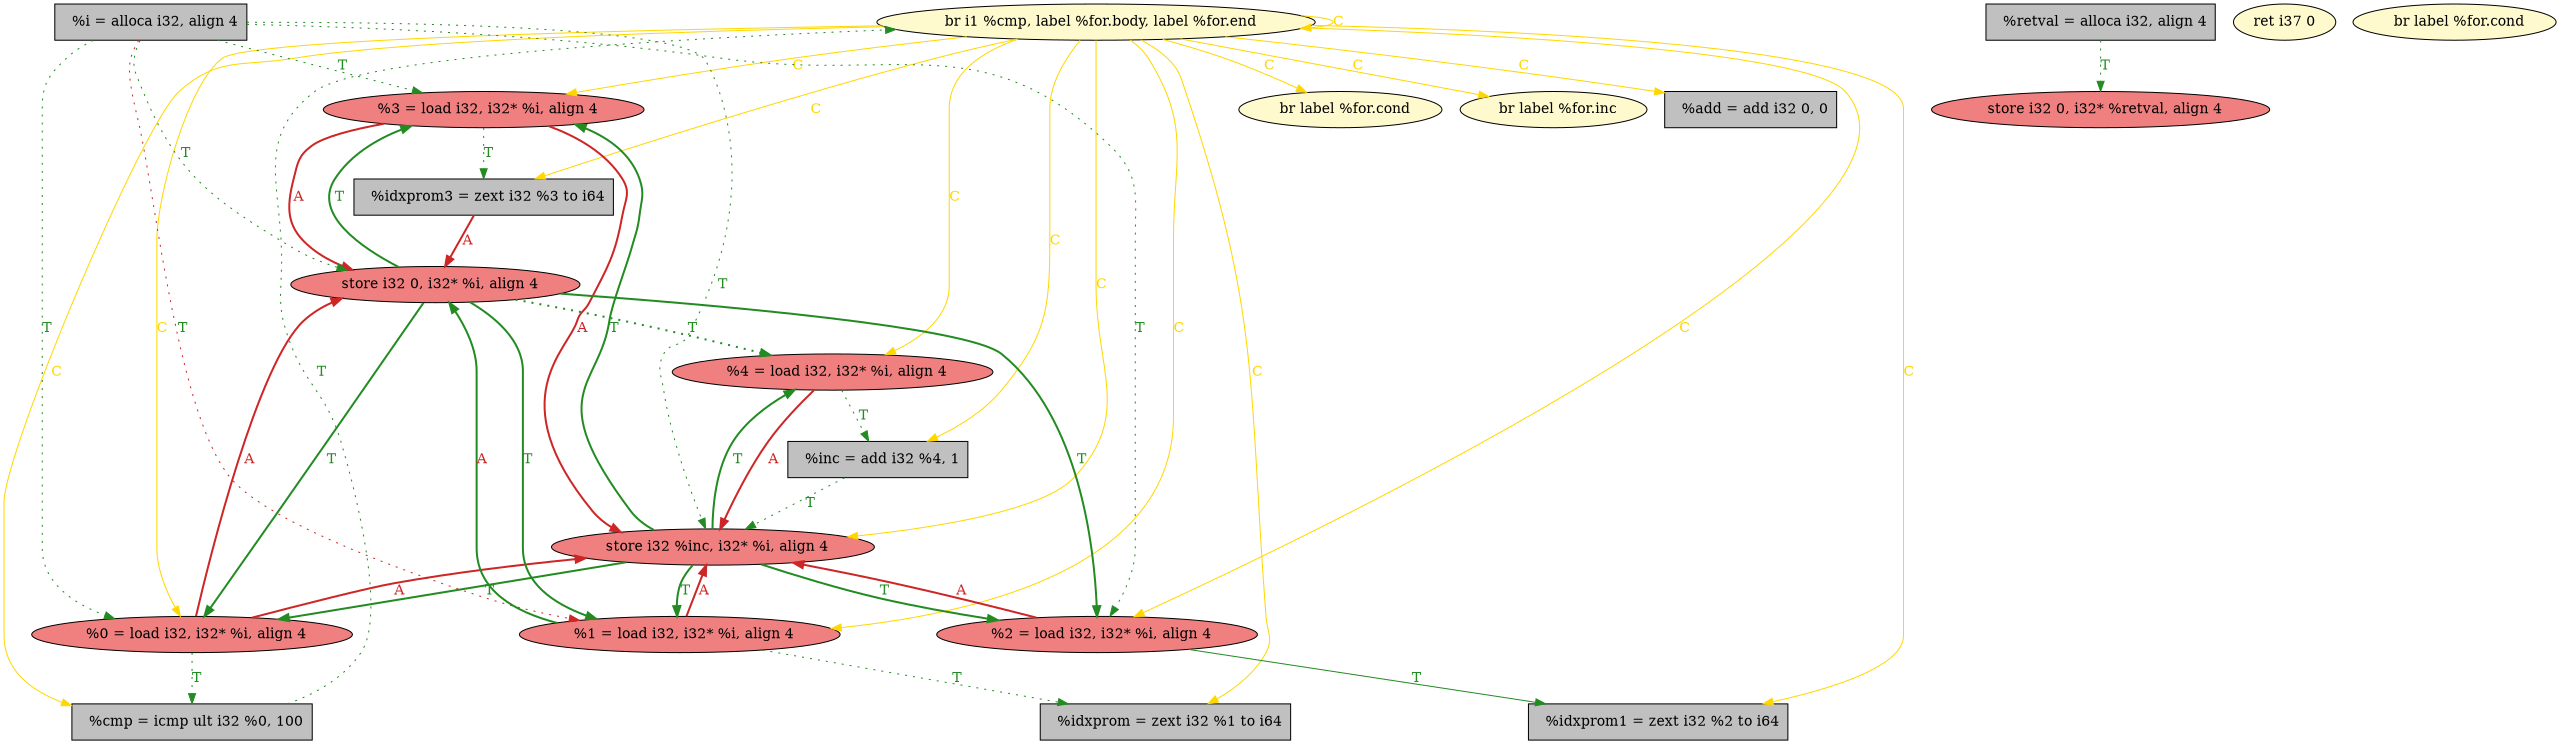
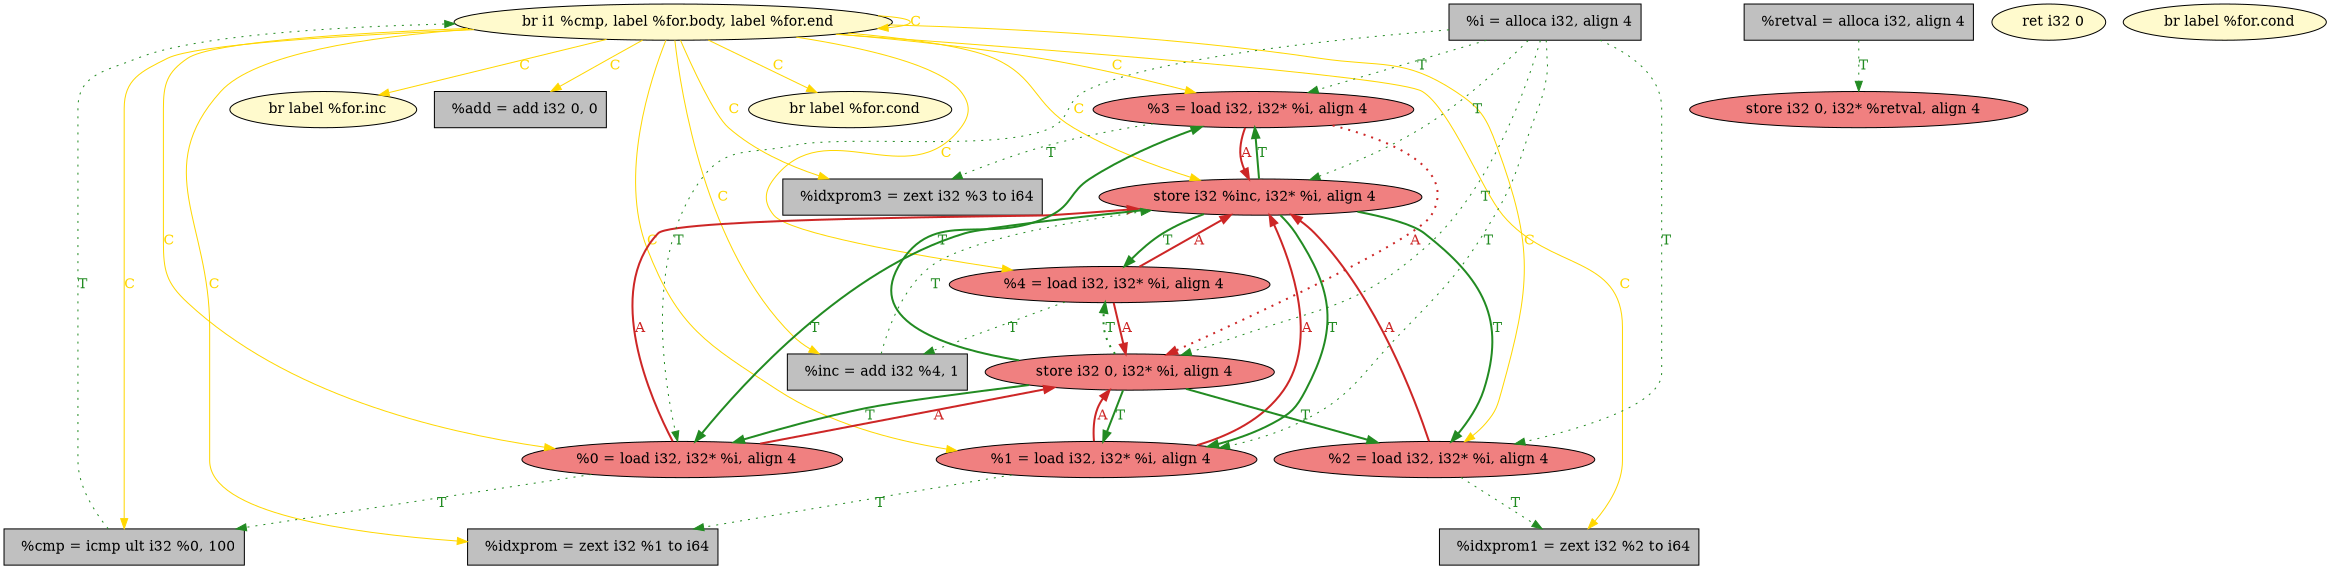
(2285, 22) -> (2049, 22)
(294, 178) -> (1376, 253)
(462, 236) -> (1119, 323)
(210, 441) -> (1444, 287)
(477, 487) -> (1095, 419)
(1362, 676) -> (1497, 500)
